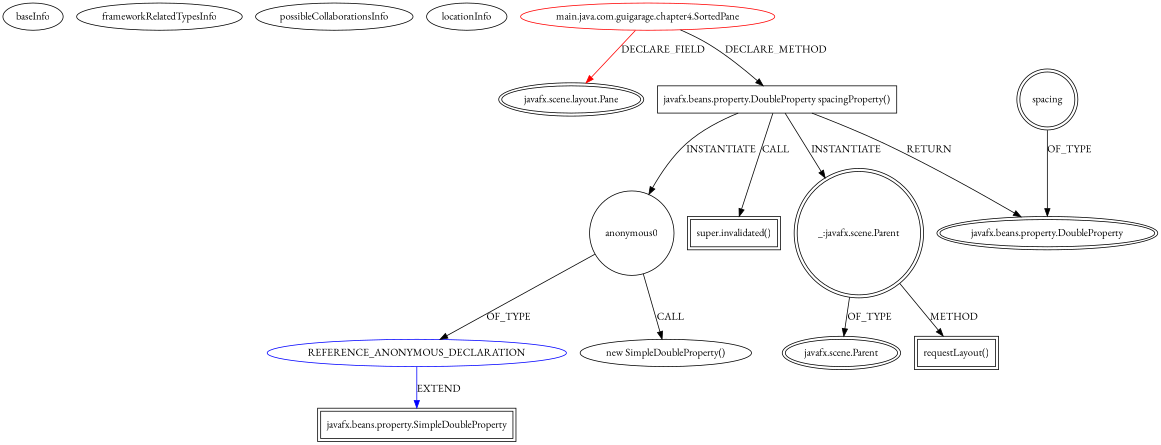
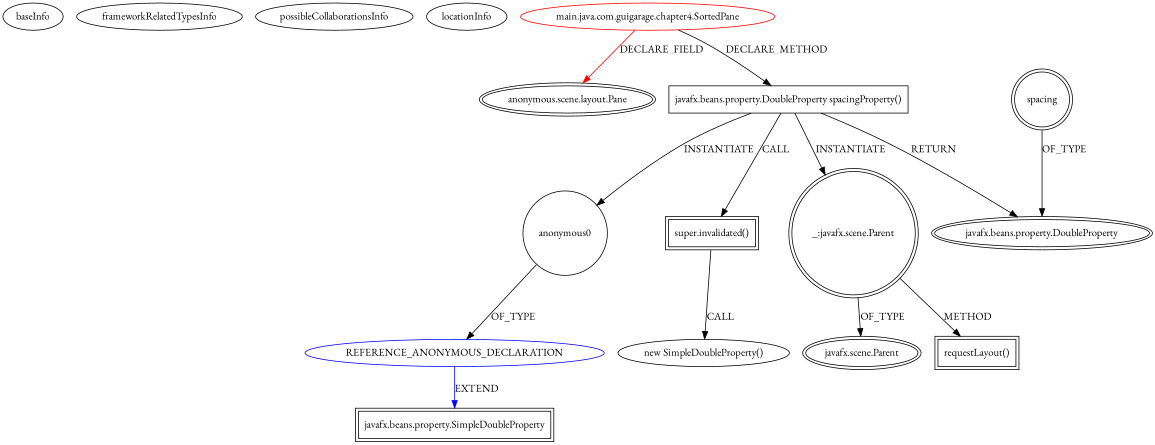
(571, 99) -> (567, 99)
(652, 303) -> (708, 291)
